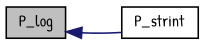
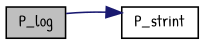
(102, 33) -> (86, 12)
